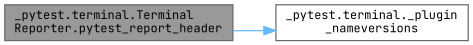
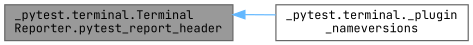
(248, 31) -> (260, 15)
